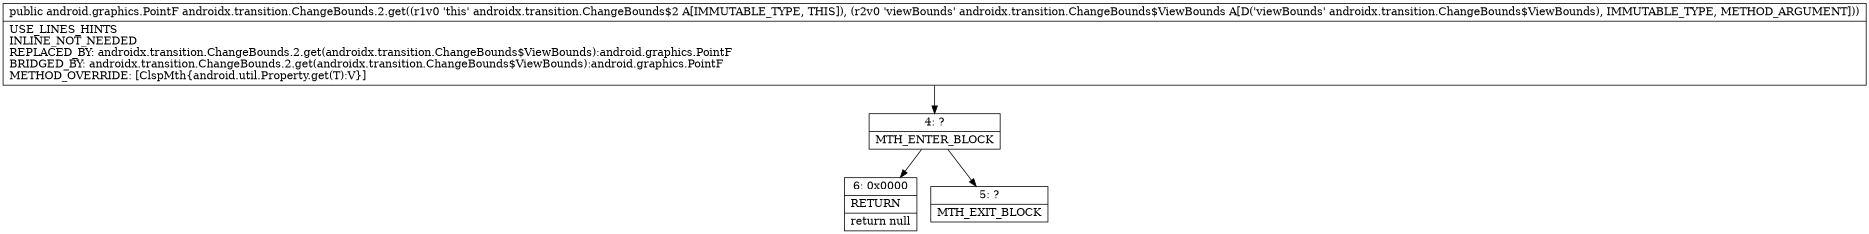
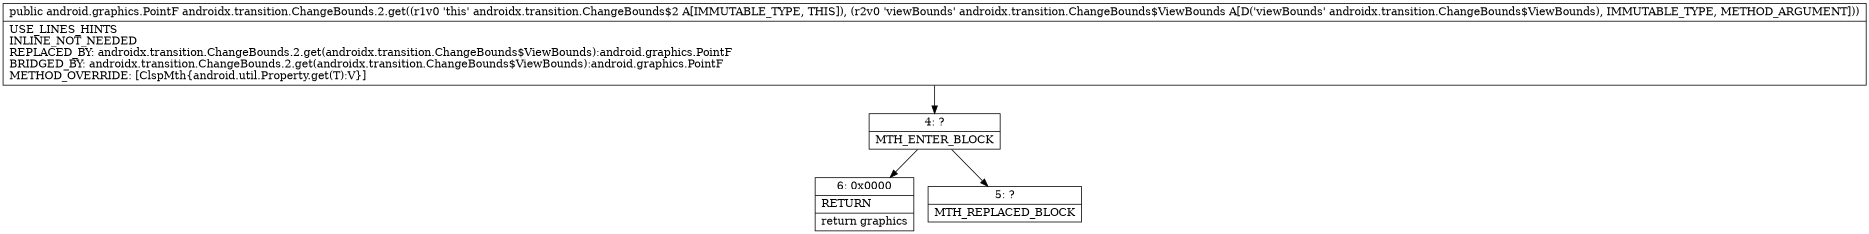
(989, 213) -> (1005, 213)
(881, 222) -> (864, 222)
